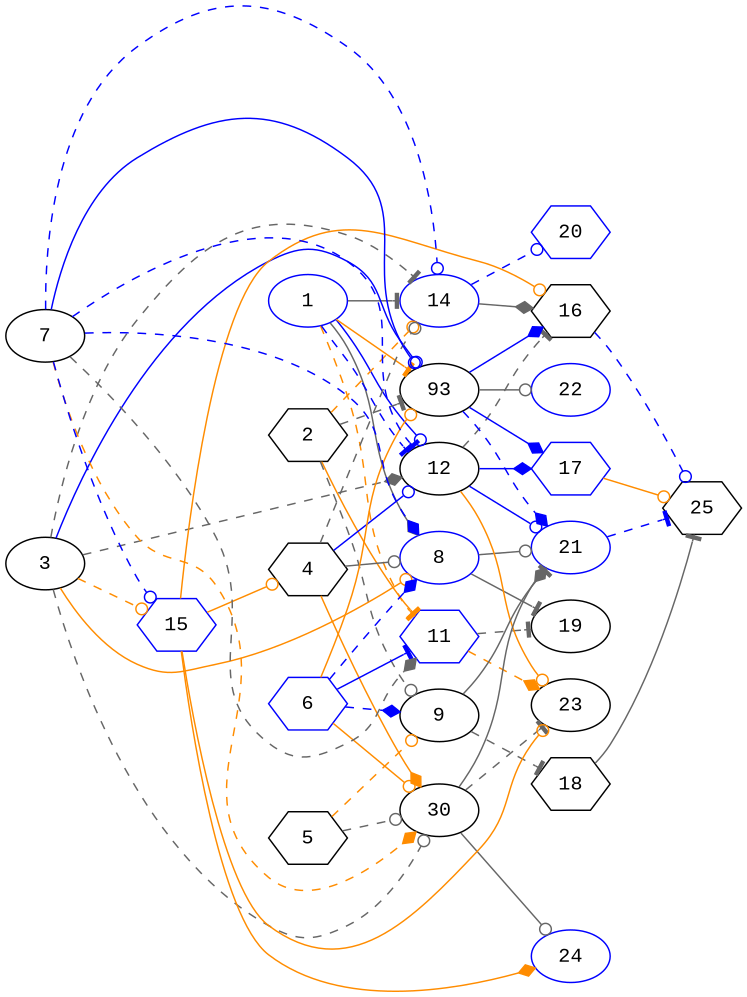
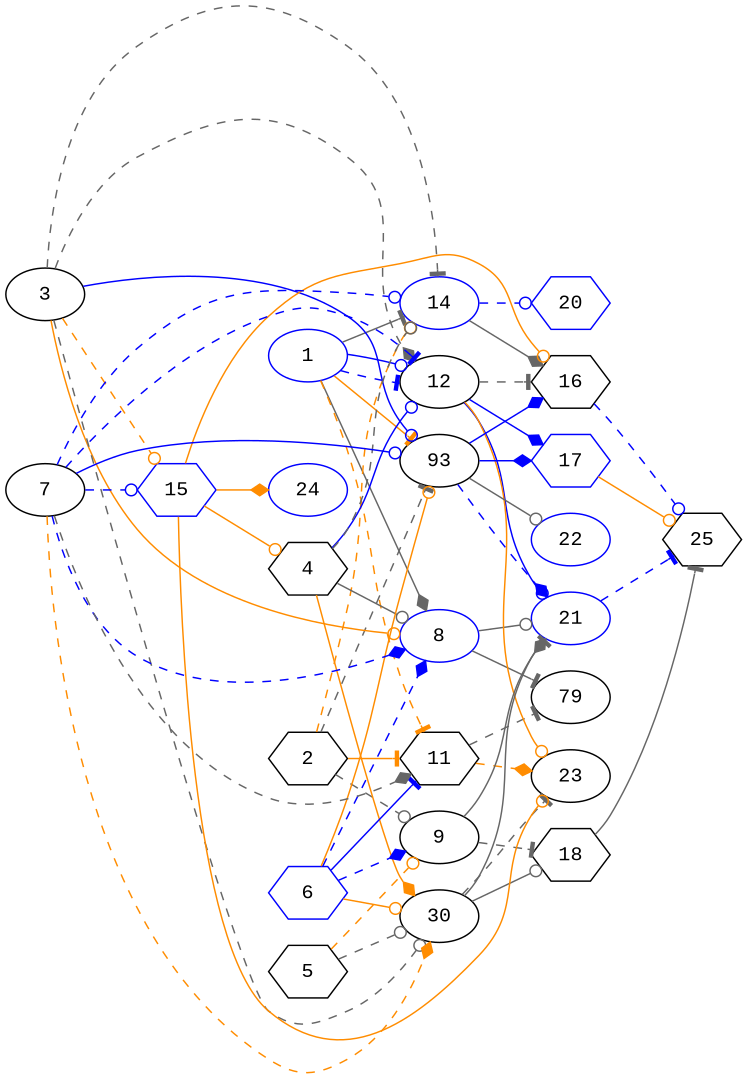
(571, 626) -> (571, 697)
(439, 637) -> (439, 759)
(501, 879) -> (500, 888)
